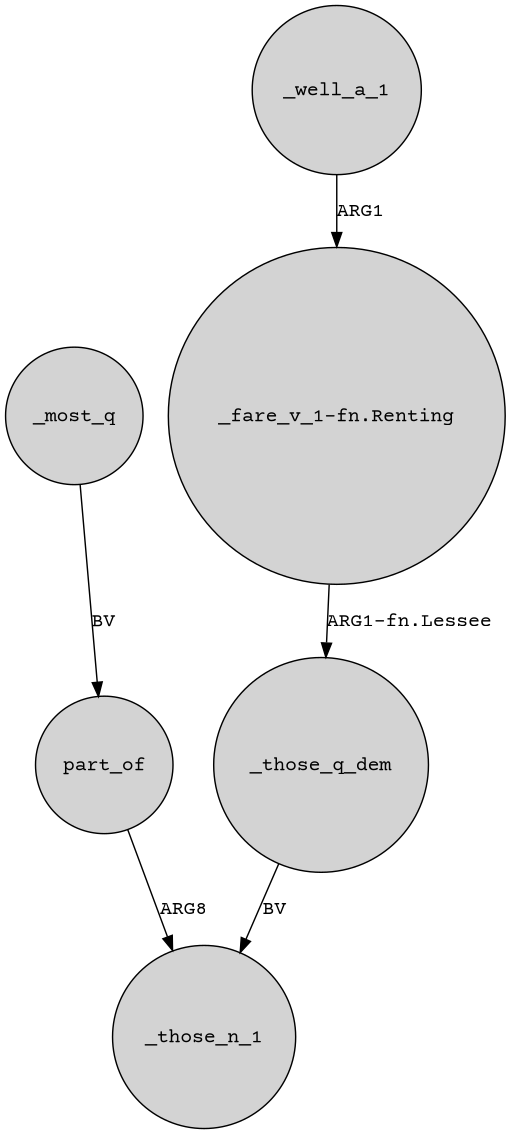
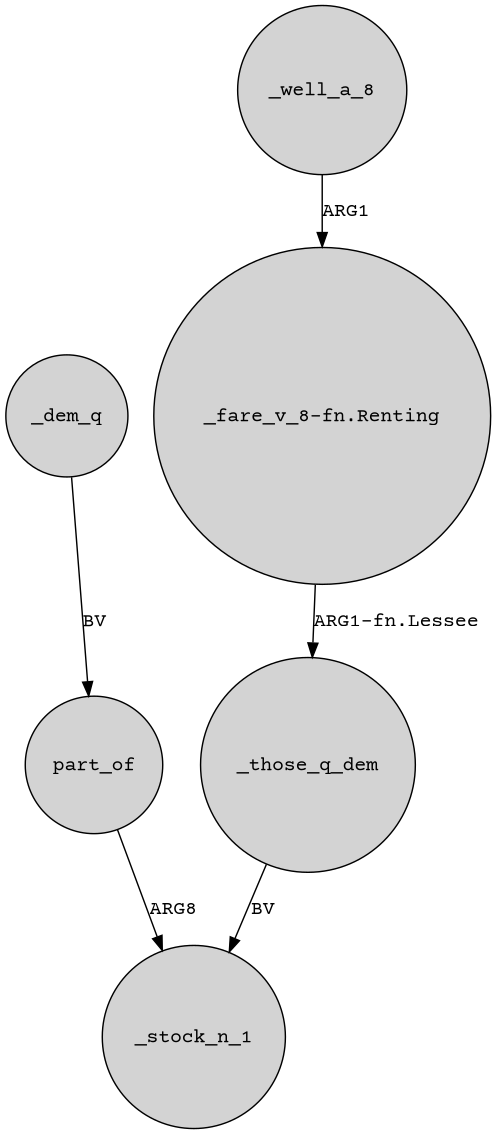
(337, 90) -> (322, 90)
(74, 416) -> (67, 416)
(337, 416) -> (322, 416)
(204, 1037) -> (194, 1037)
